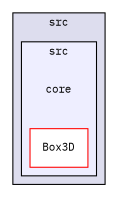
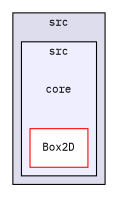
(59, 148) -> (59, 148)
